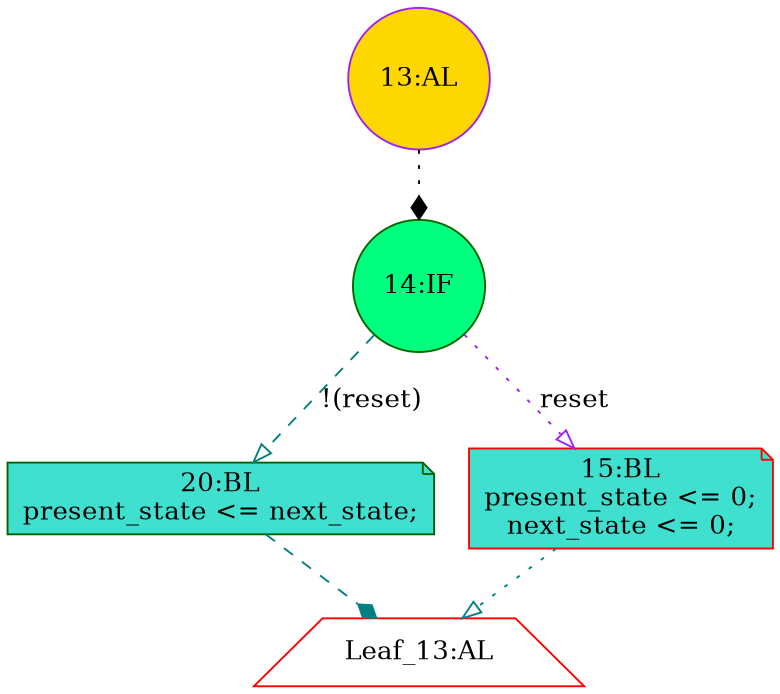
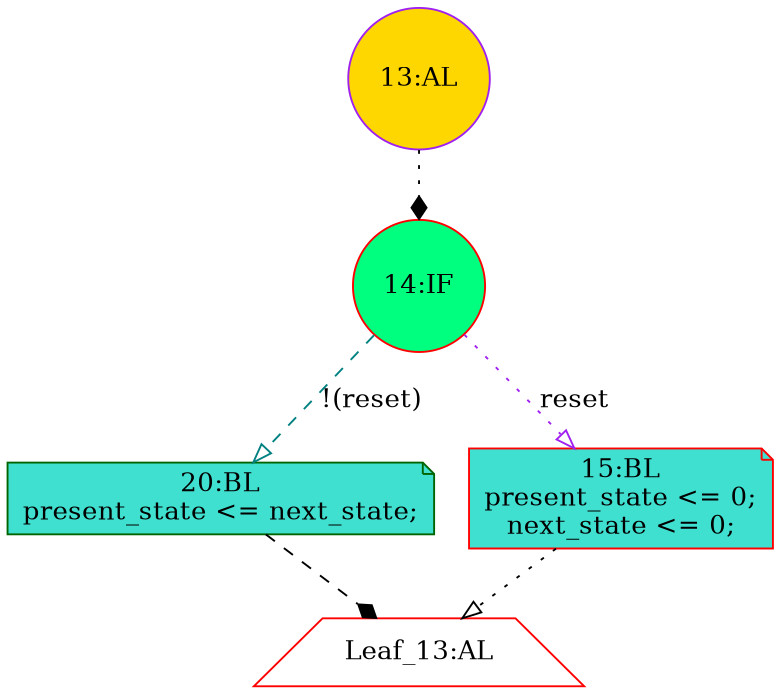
(419, 286) -> (419, 286)
(312, 569) -> (312, 569)
(517, 578) -> (517, 578)
